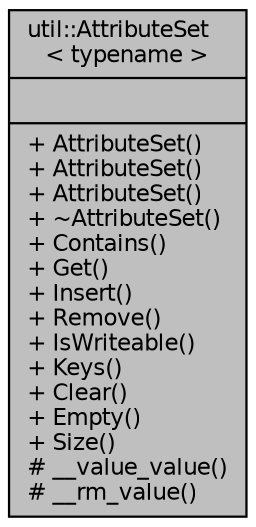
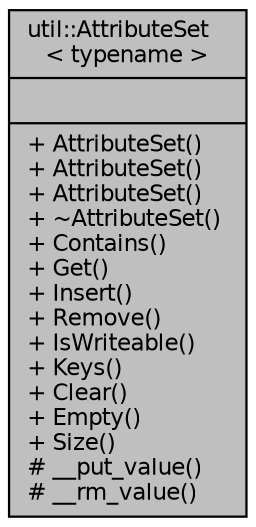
(128, 468) -> (115, 468)
